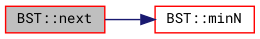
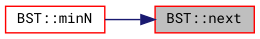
(123, 20) -> (123, 20)
